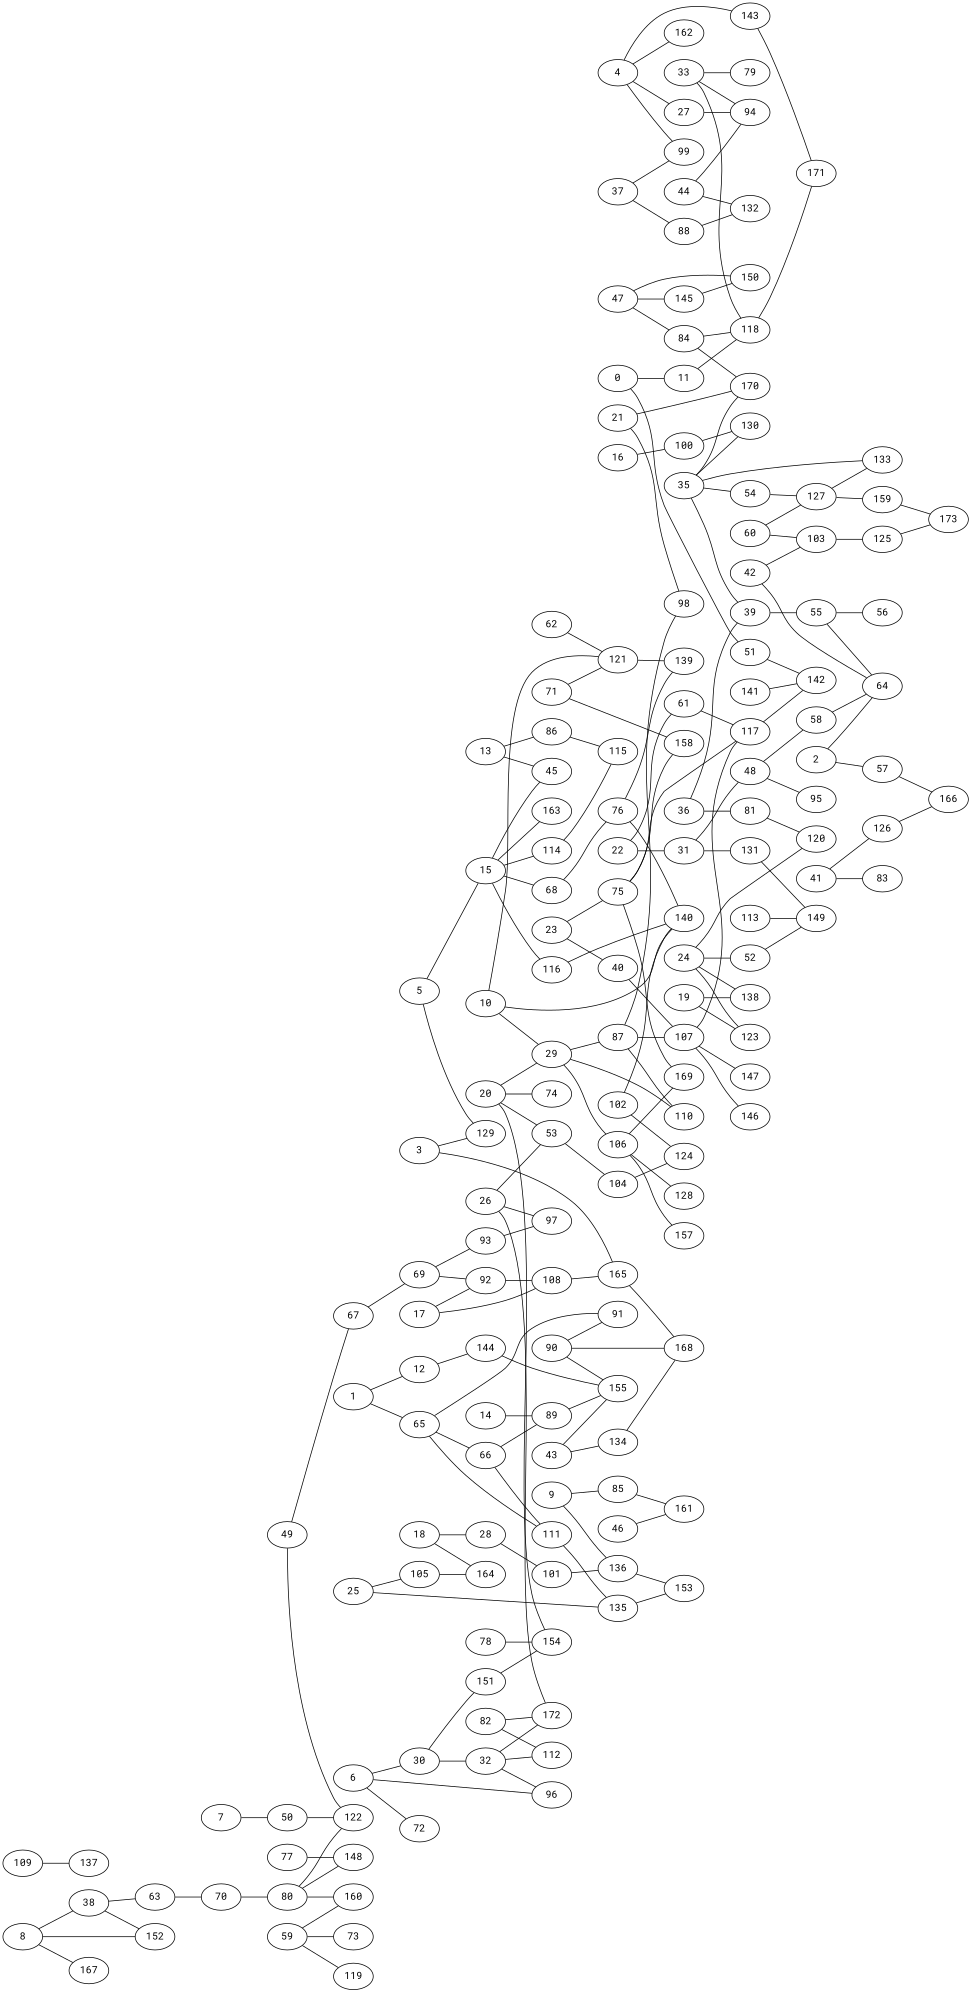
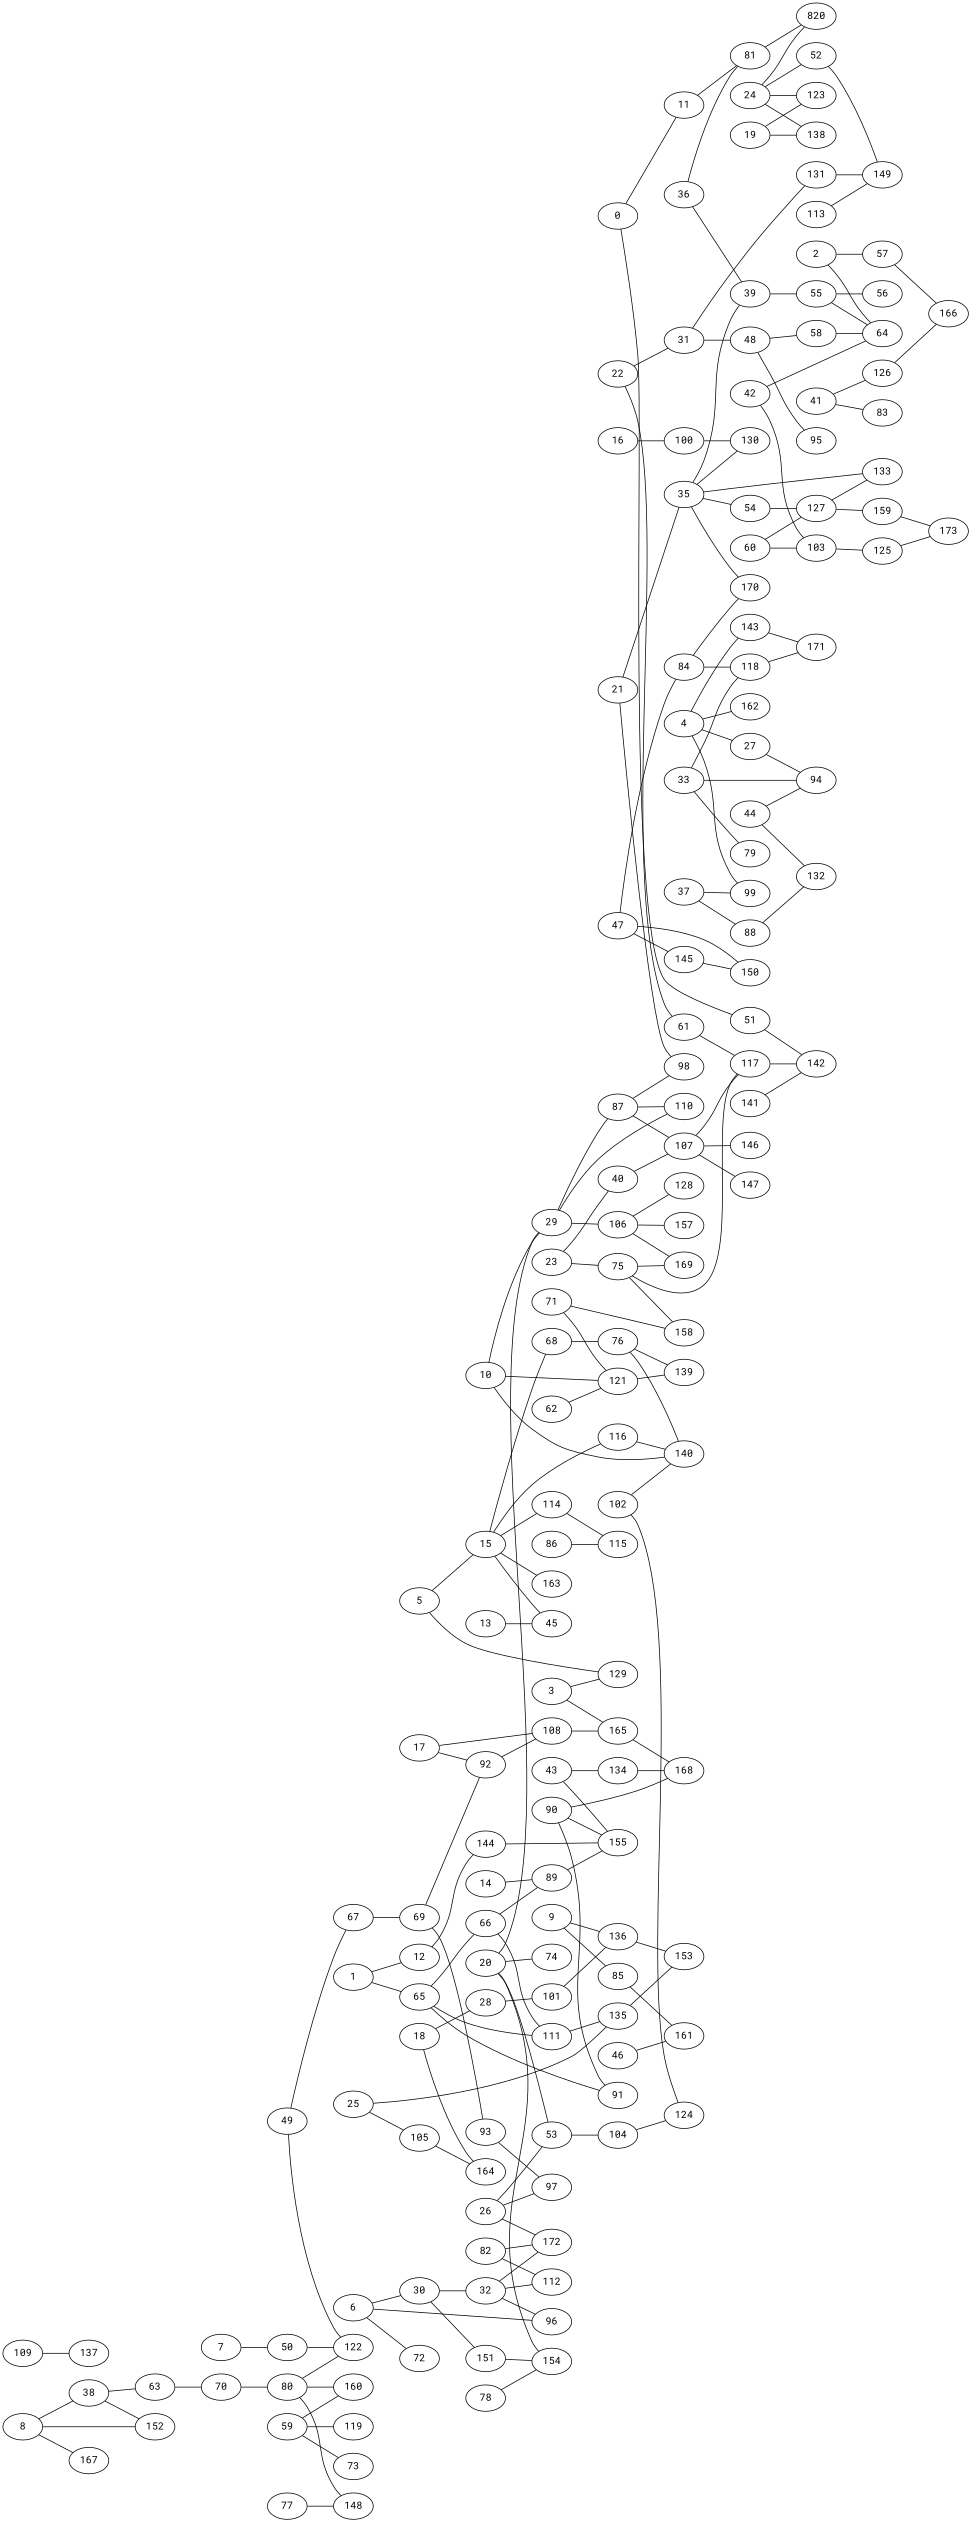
(717, 354) -> (717, 80)
(684, 403) -> (652, 588)
(519, 742) -> none
(816, 839) -> (816, 16)
